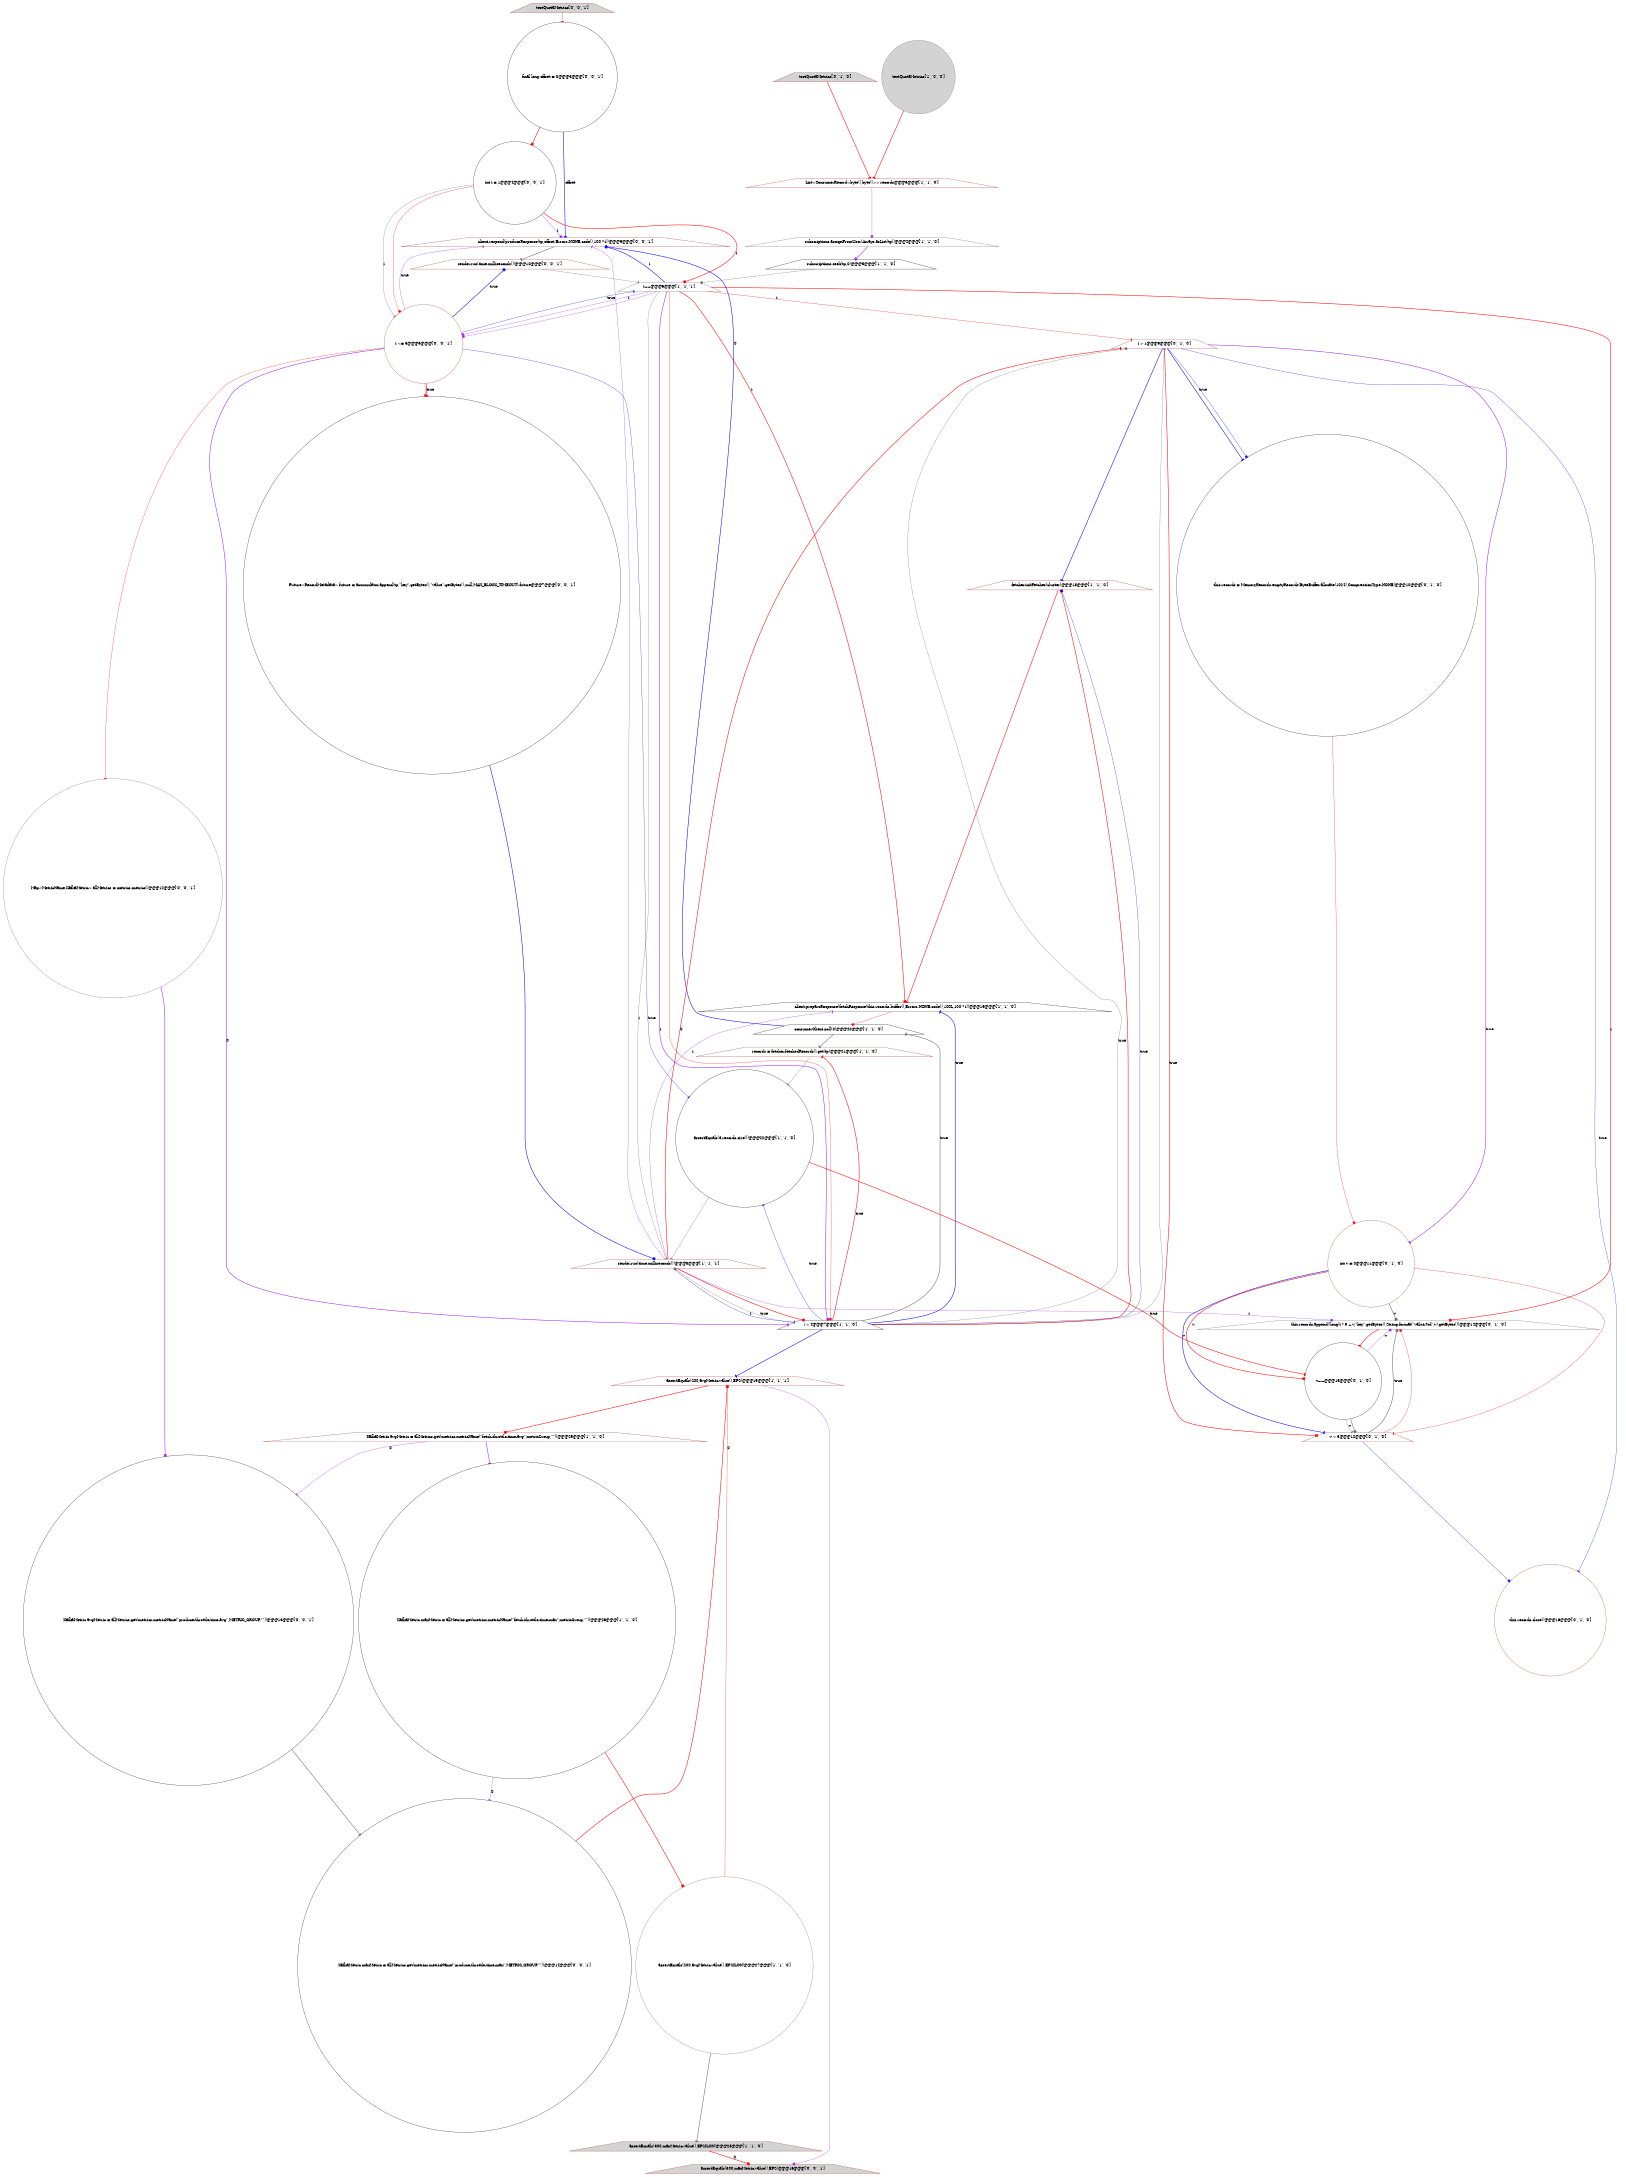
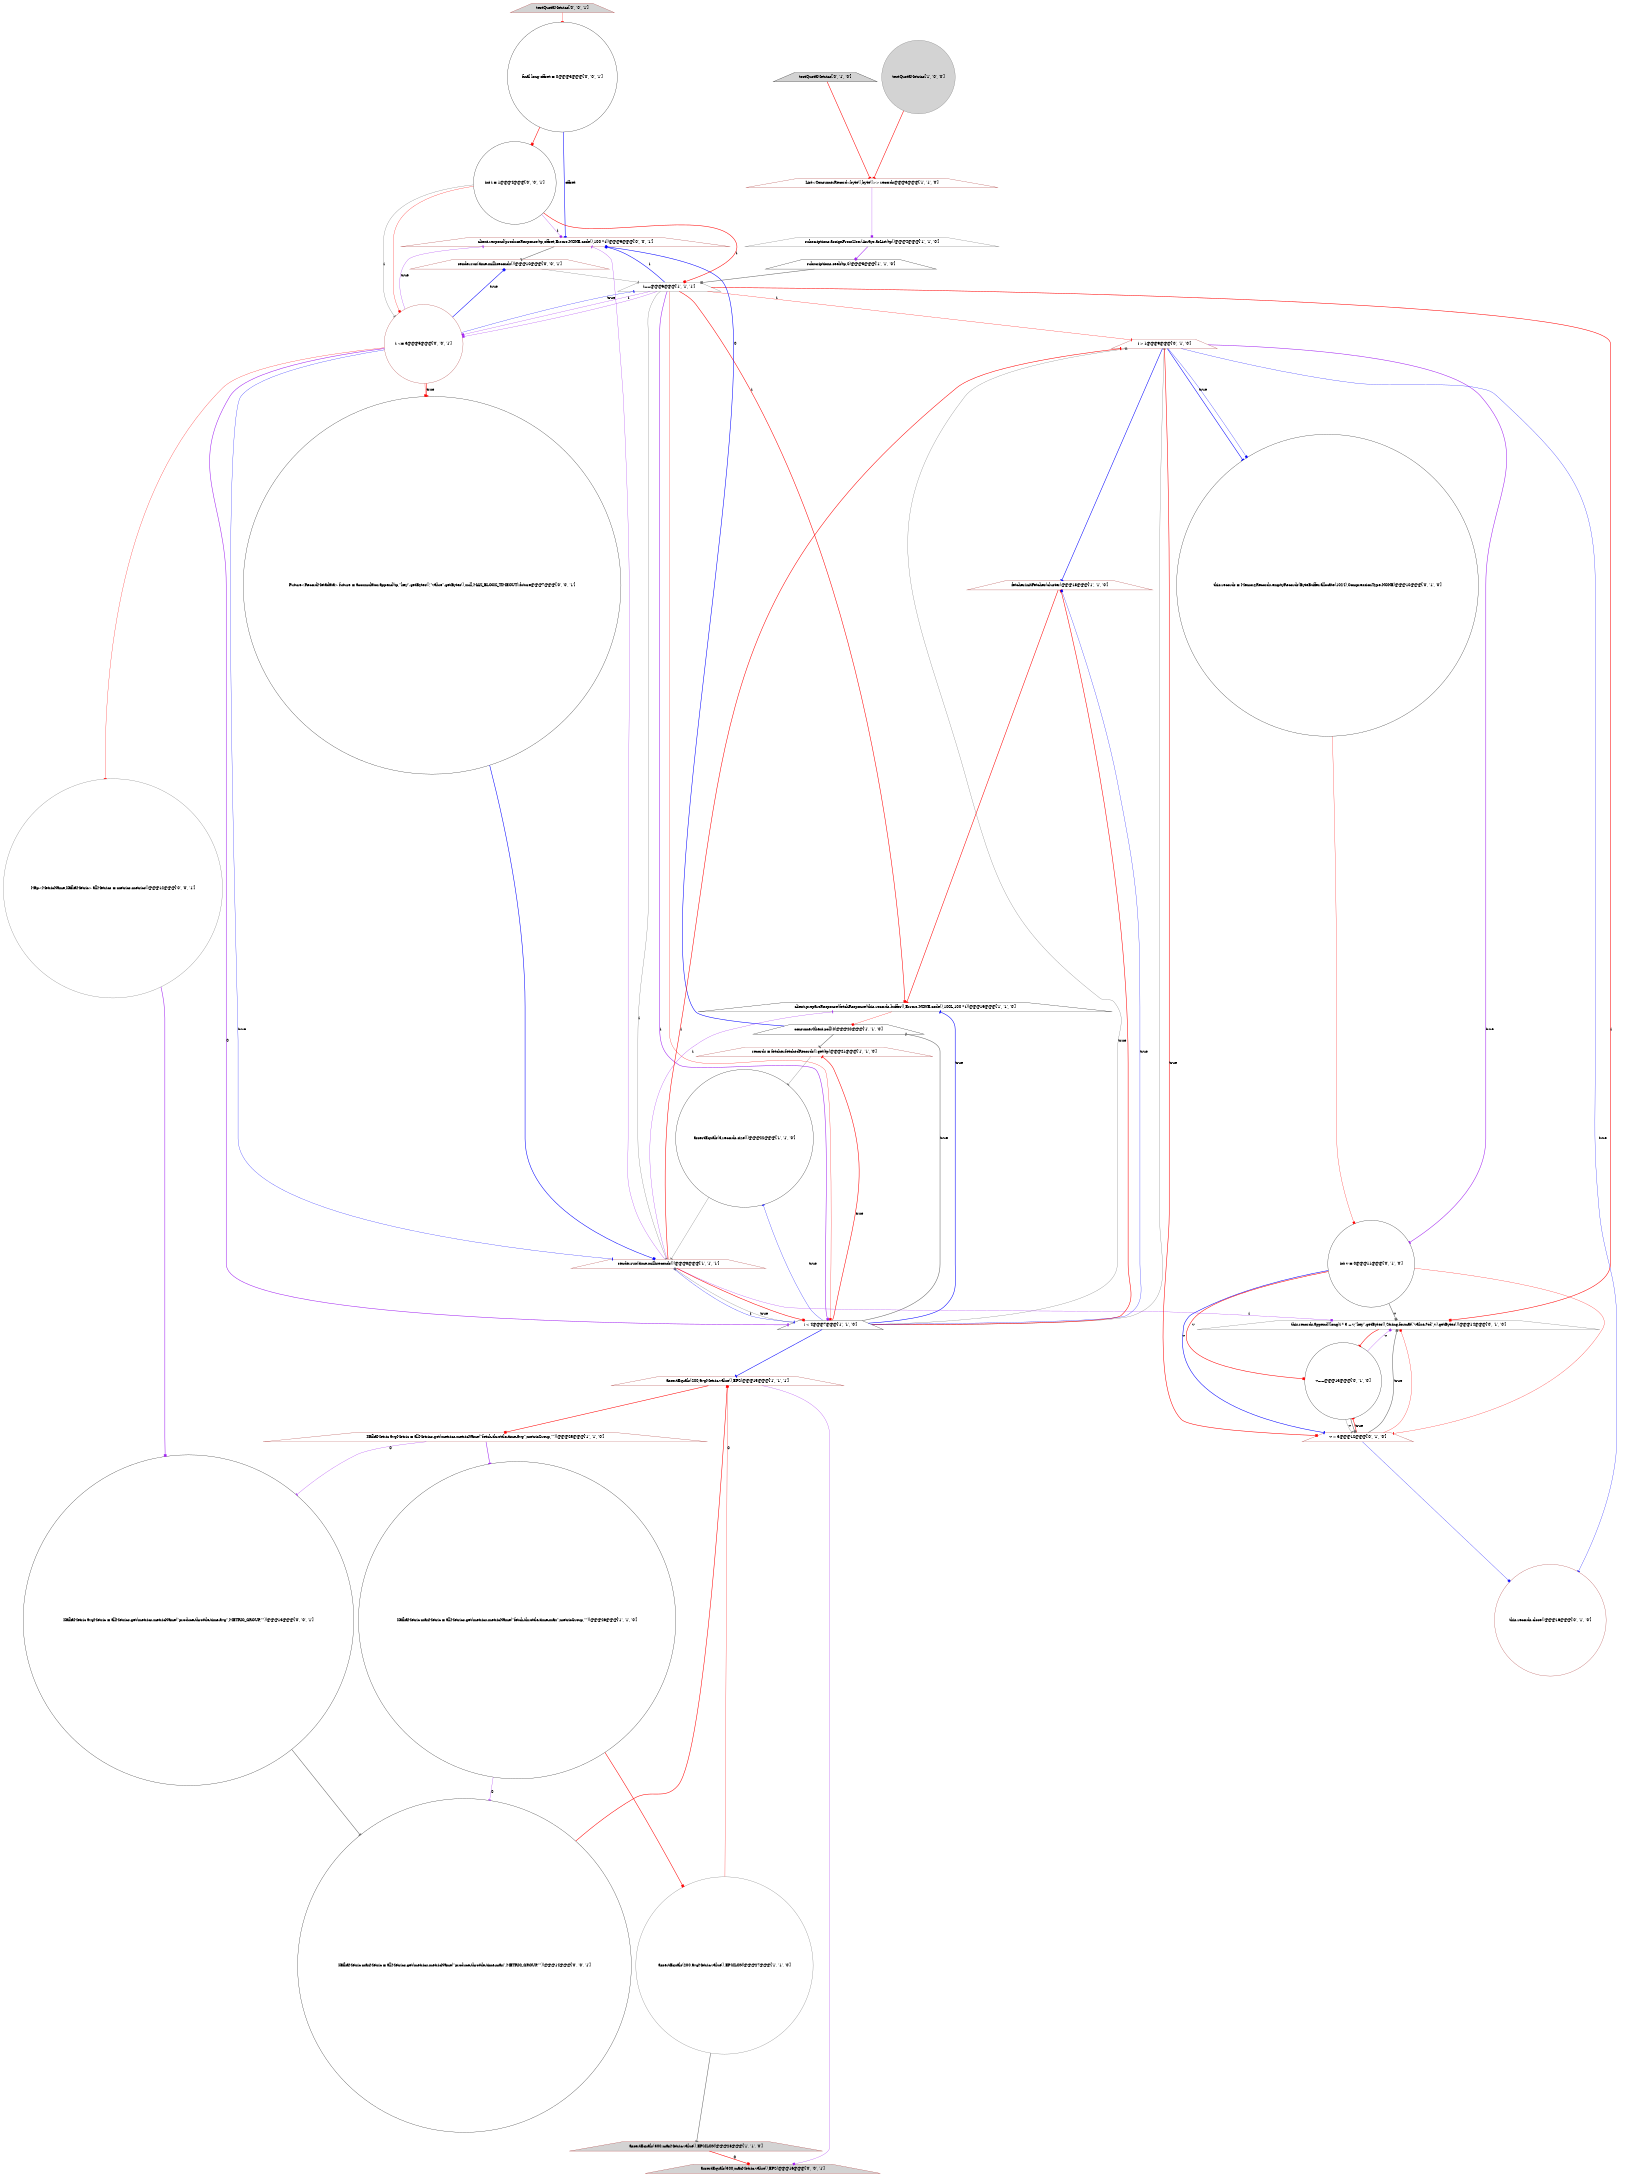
(825, 77) -> (825, 77)
(759, 276) -> (759, 276)
(641, 668) -> (235, 895)
(681, 1029) -> (681, 1029)
(1371, 1264) -> (1371, 1264)
(1058, 1268) -> (1355, 1426)
